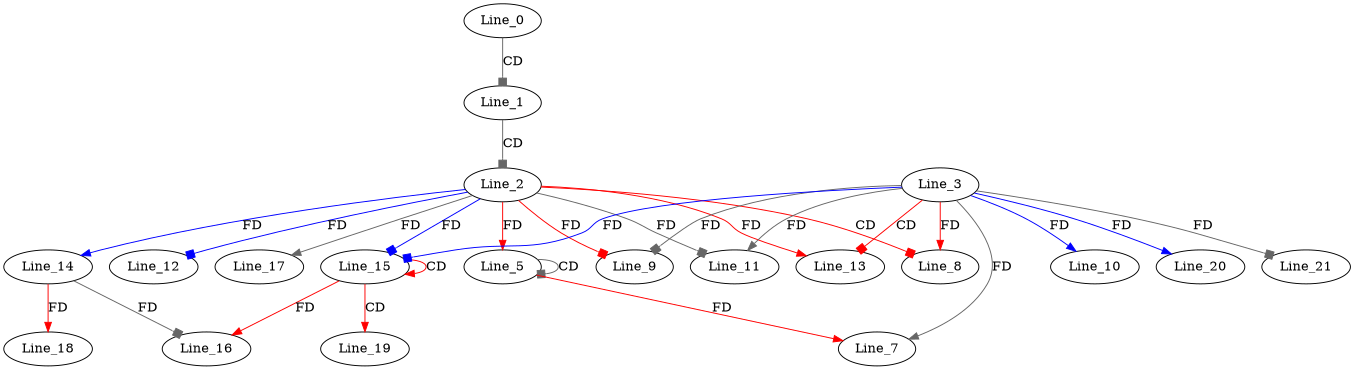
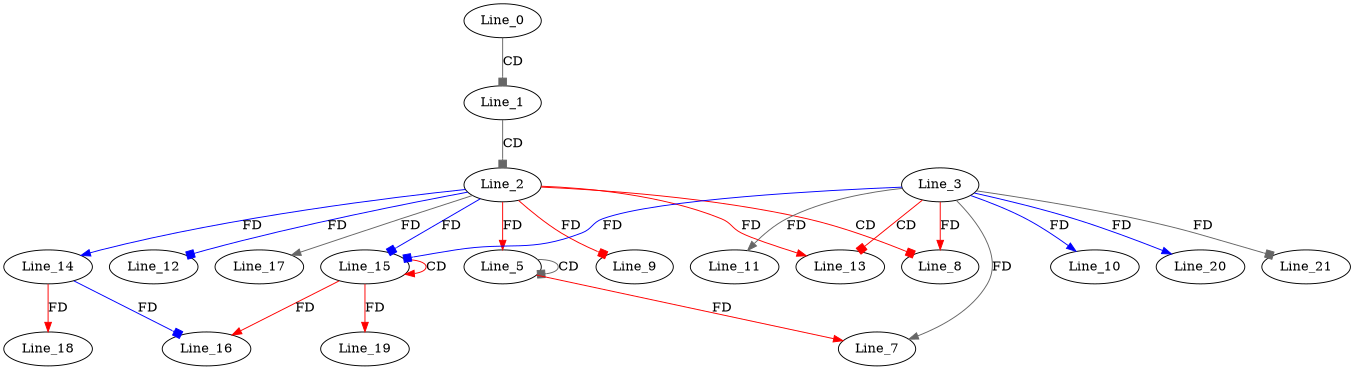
(757, 202) -> none
(627, 219) -> none
(123, 306) -> (123, 306)
(375, 308) -> (375, 308)
